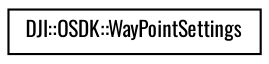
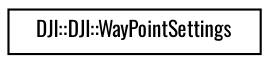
(135, 32) -> (135, 32)
